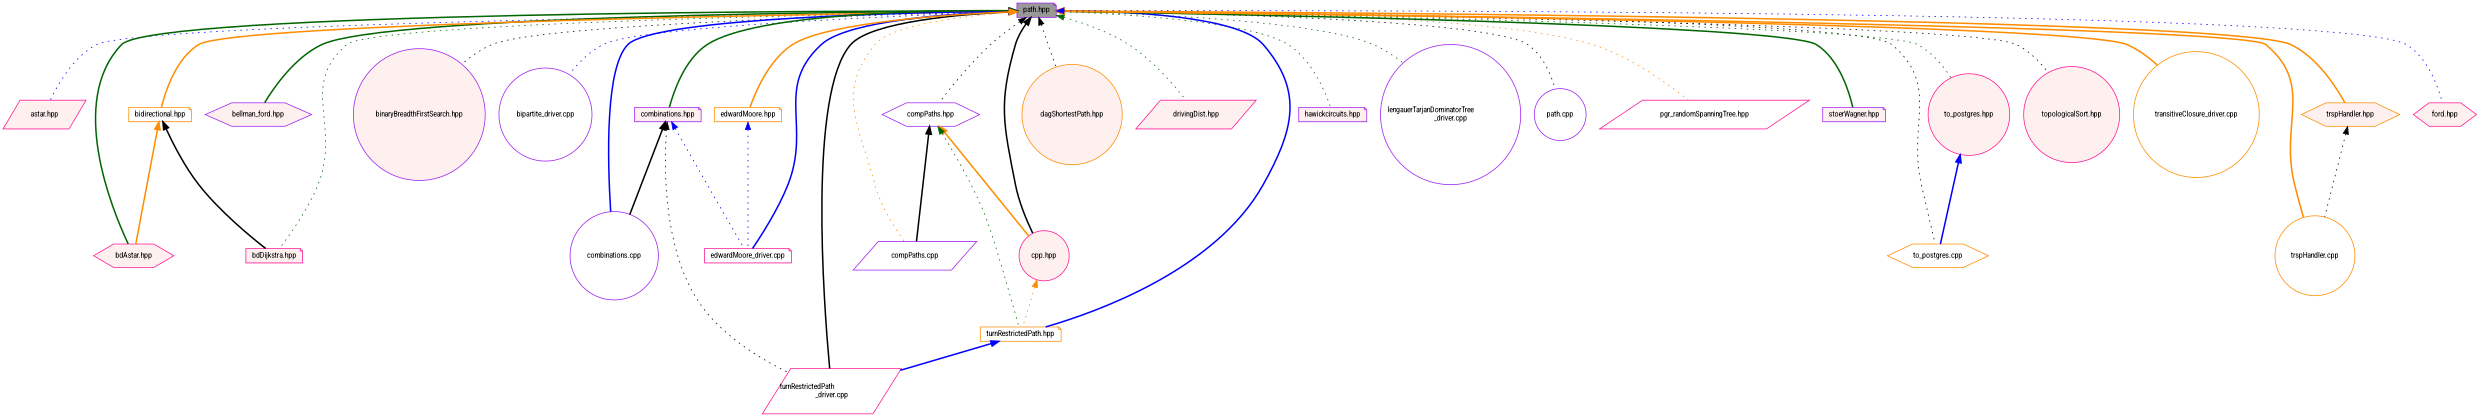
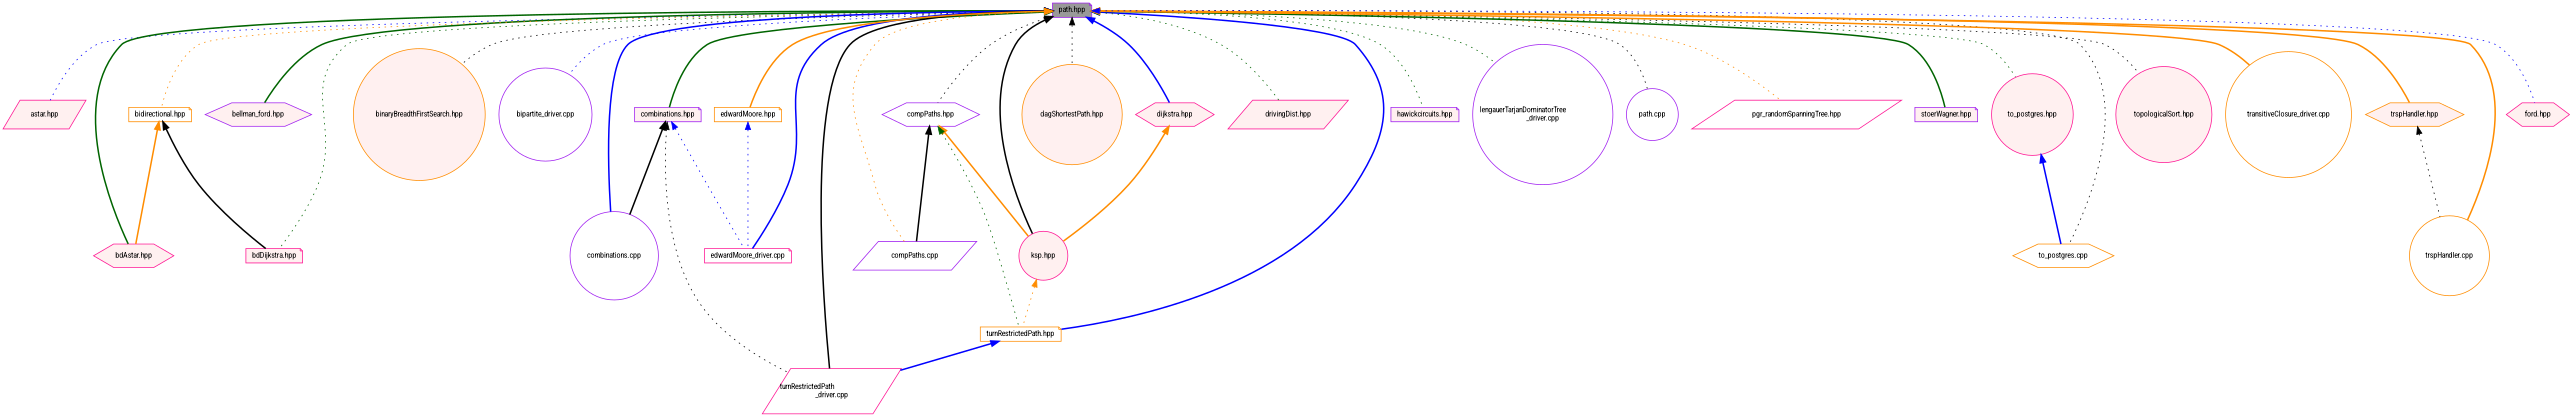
(566, 20) -> (584, 20)
(419, 115) -> (419, 115)
none -> (1175, 115)
(1044, 256) -> (1043, 256)
